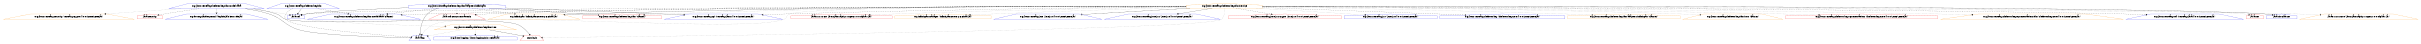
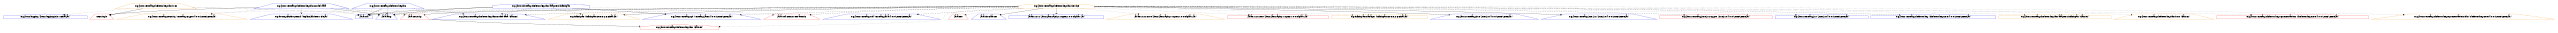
none -> (722, 8)
(530, 11) -> (534, 24)
(150, 17) -> (415, 17)
none -> (1056, 17)
(2255, 17) -> (958, 17)
(2282, 17) -> (989, 17)
(374, 24) -> (275, 10)
